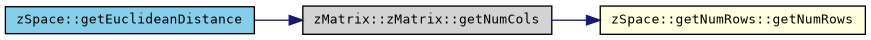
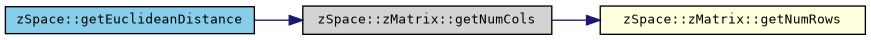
(427, 20) -> (427, 20)
(733, 20) -> (733, 20)
